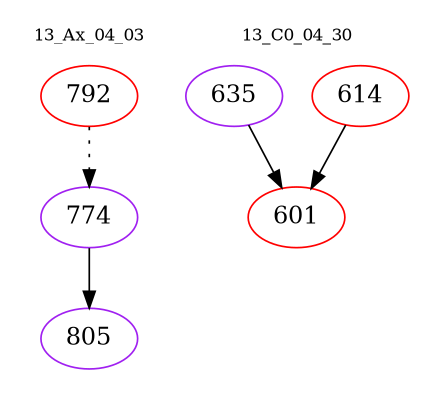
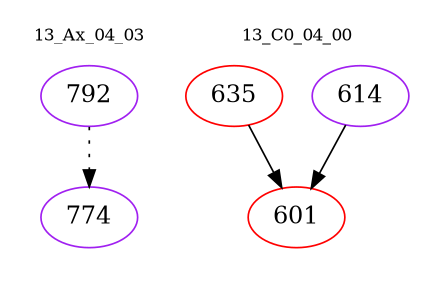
(297, 36) -> (297, 36)
(89, 96) -> (89, 96)
(234, 96) -> (234, 96)
(361, 96) -> (361, 96)
(89, 339) -> none
